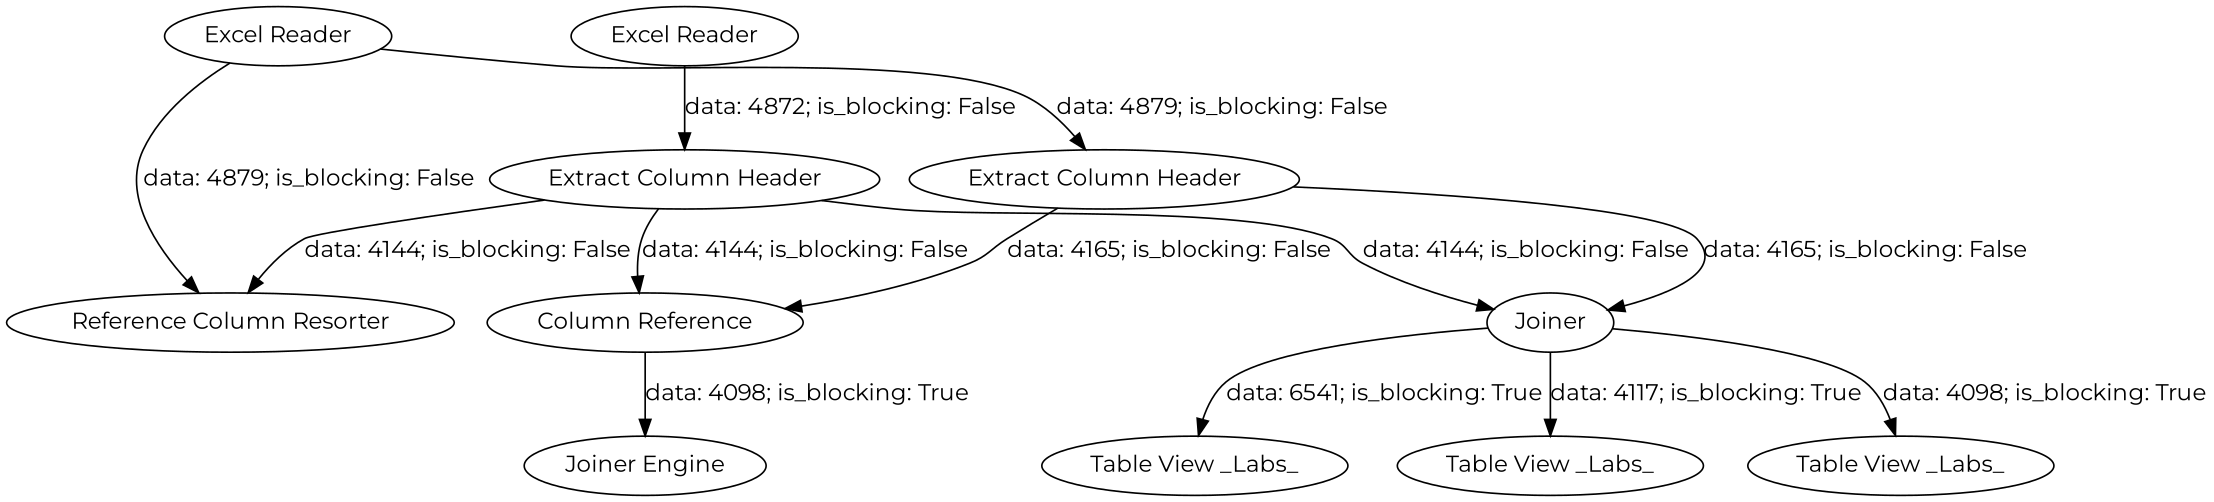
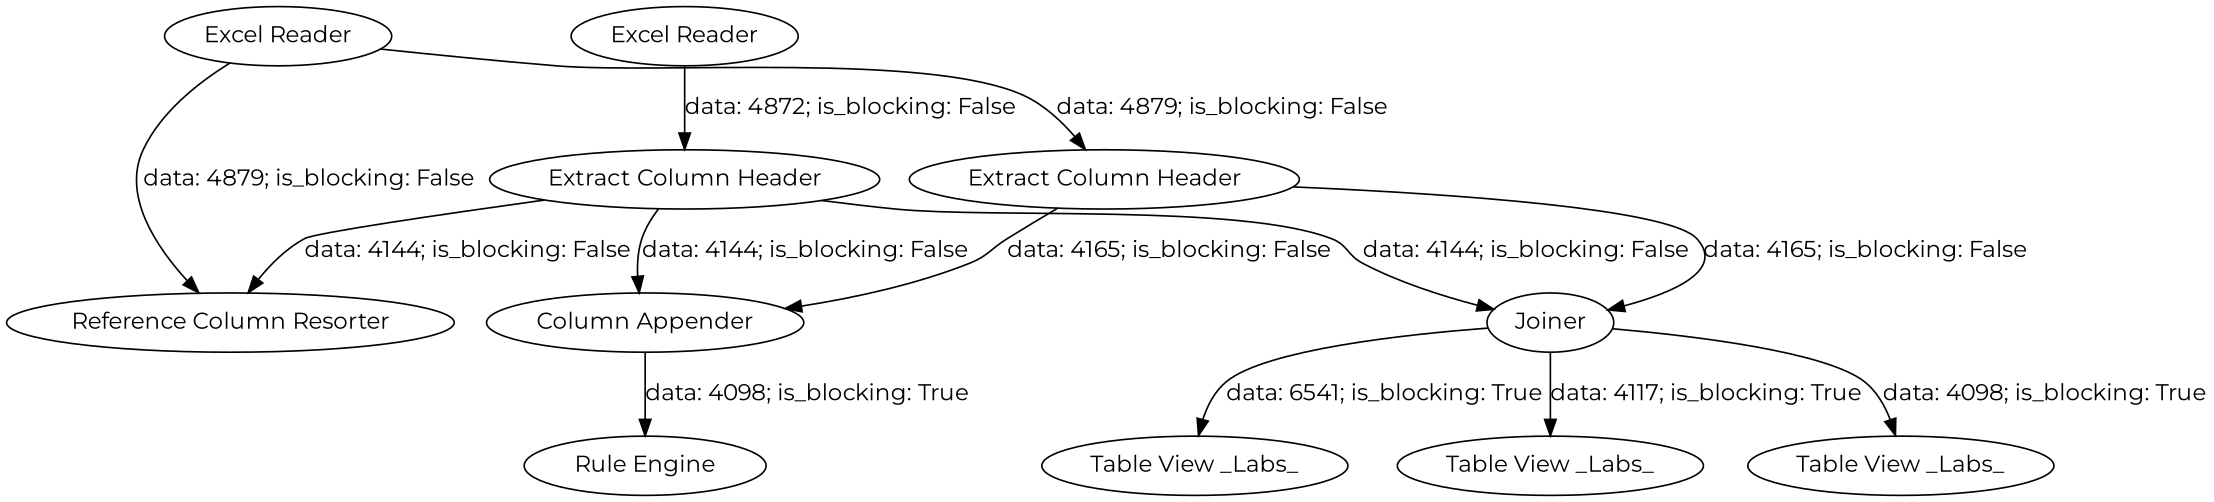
(645, 323) -> (645, 323)
(645, 466) -> (645, 466)
